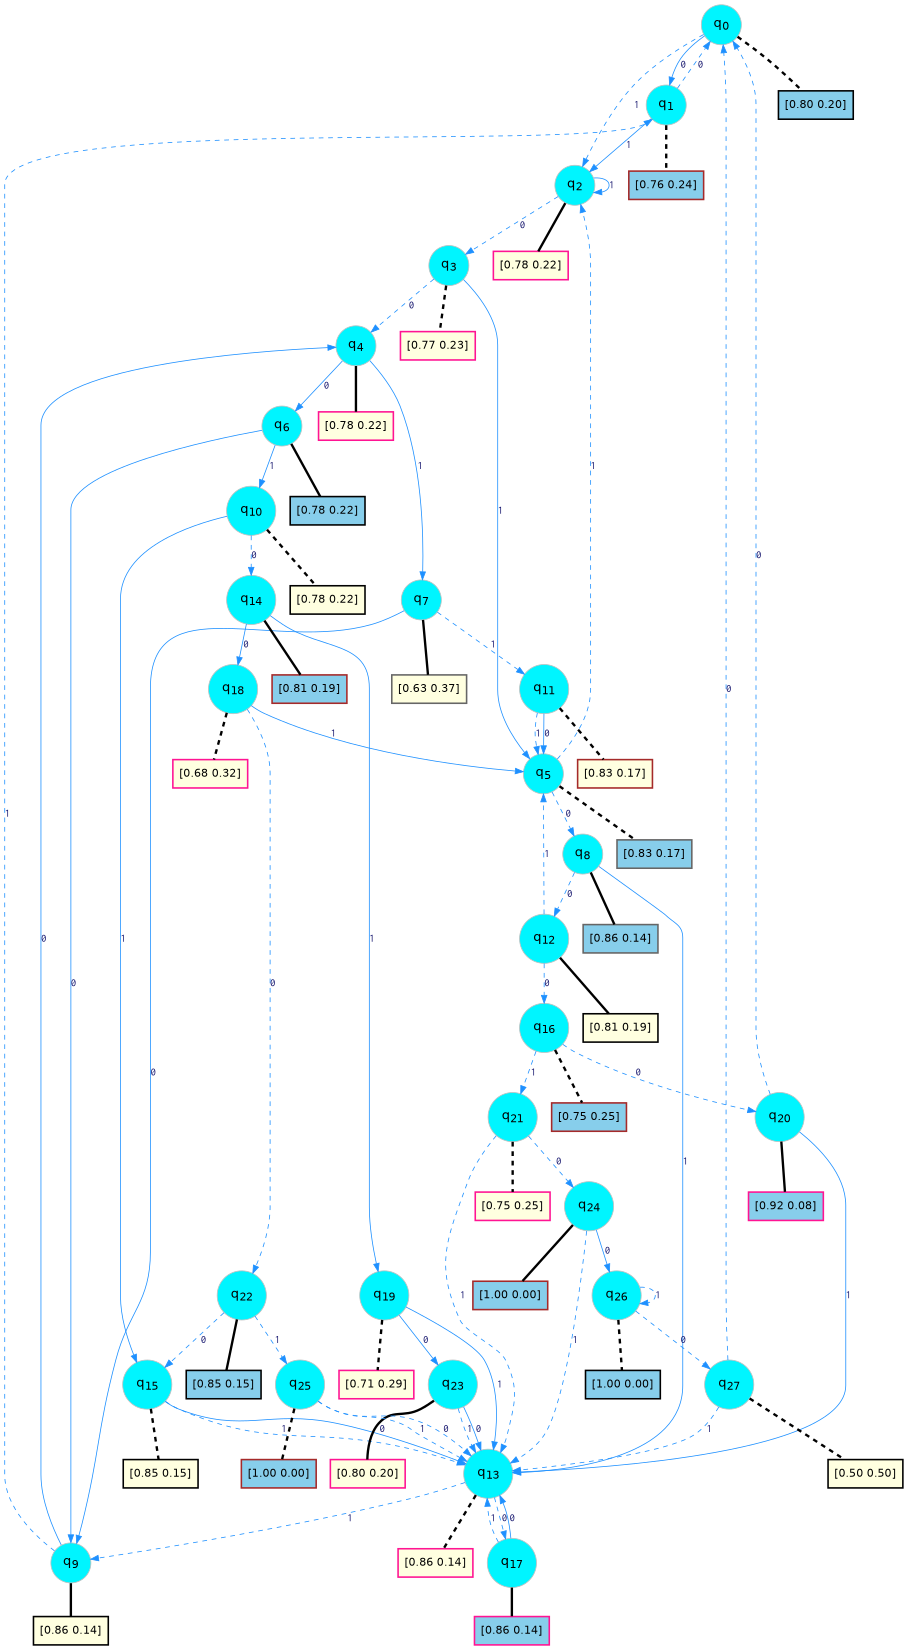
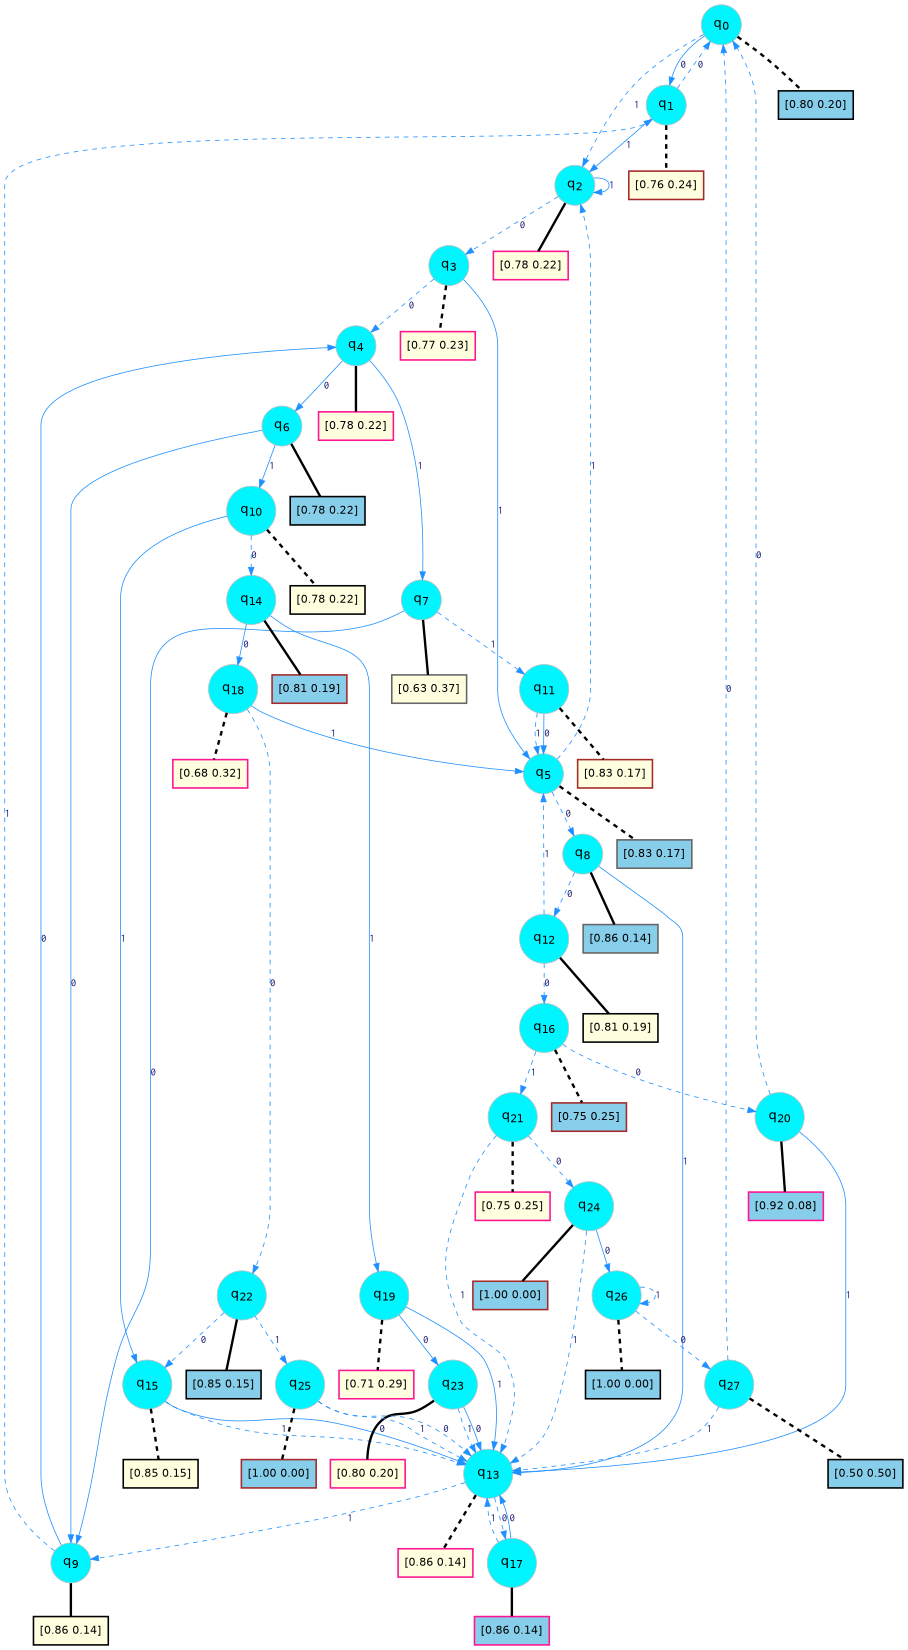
(666, 185) -> (666, 185)
(865, 1474) -> (865, 1474)
